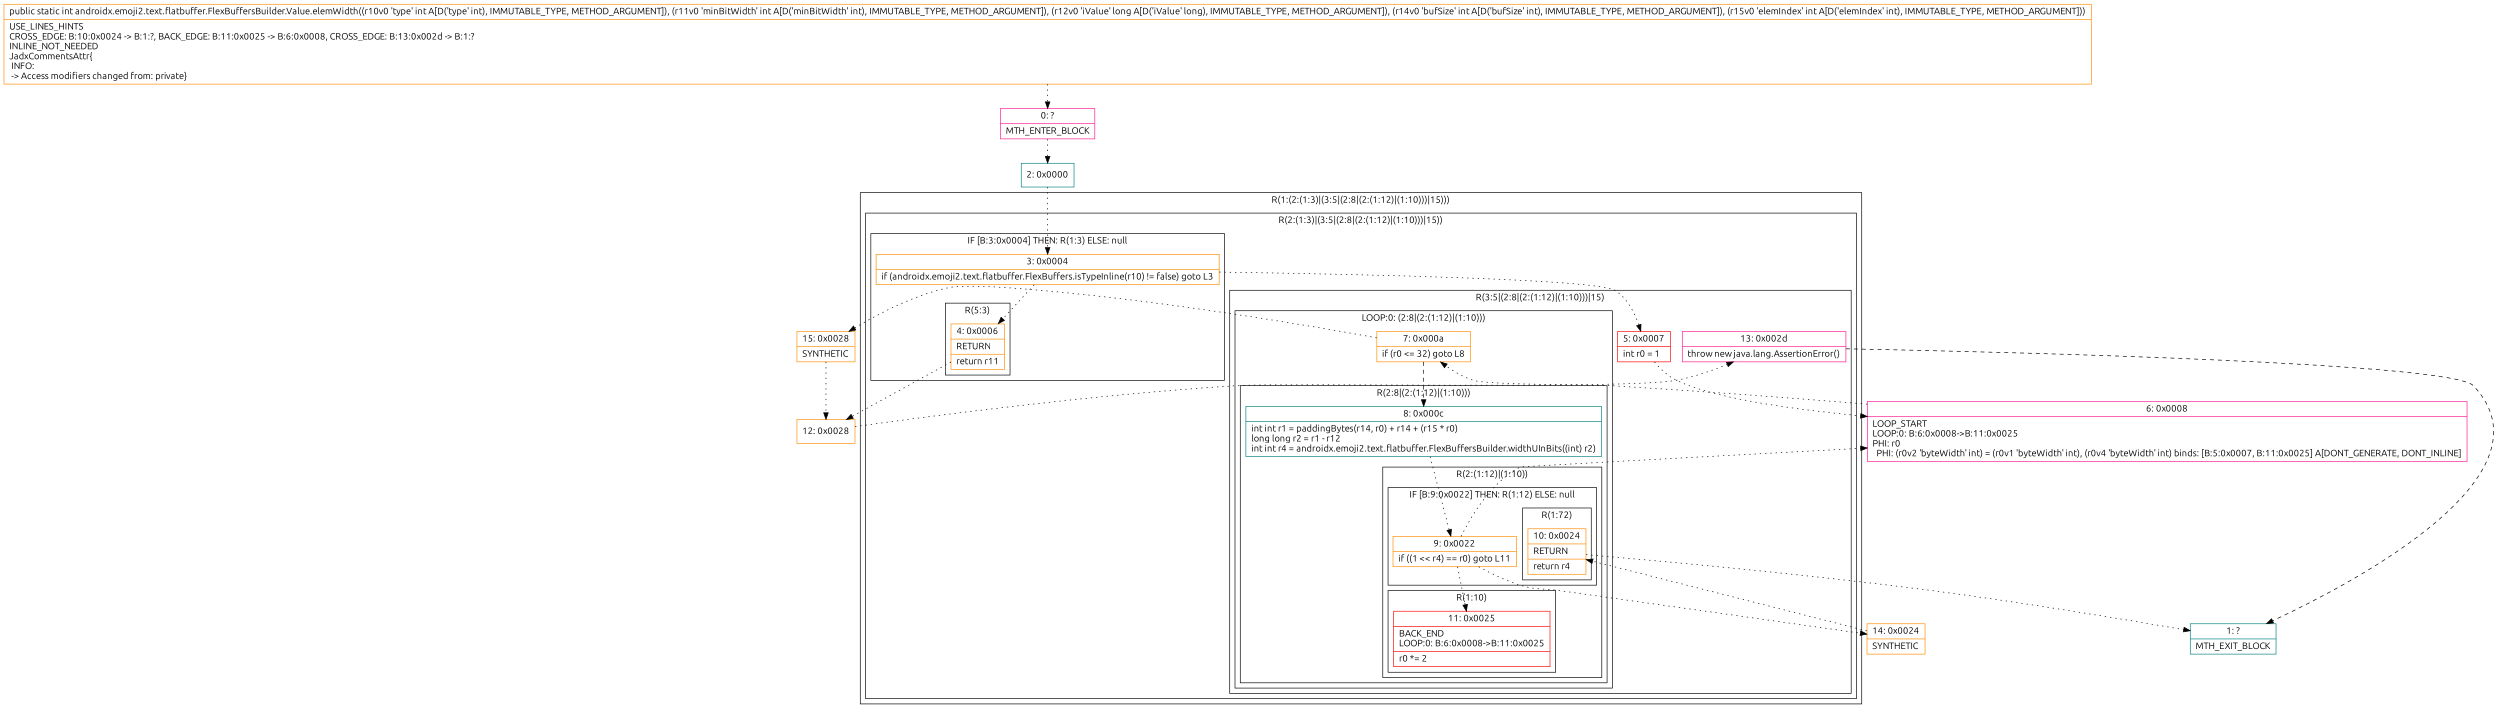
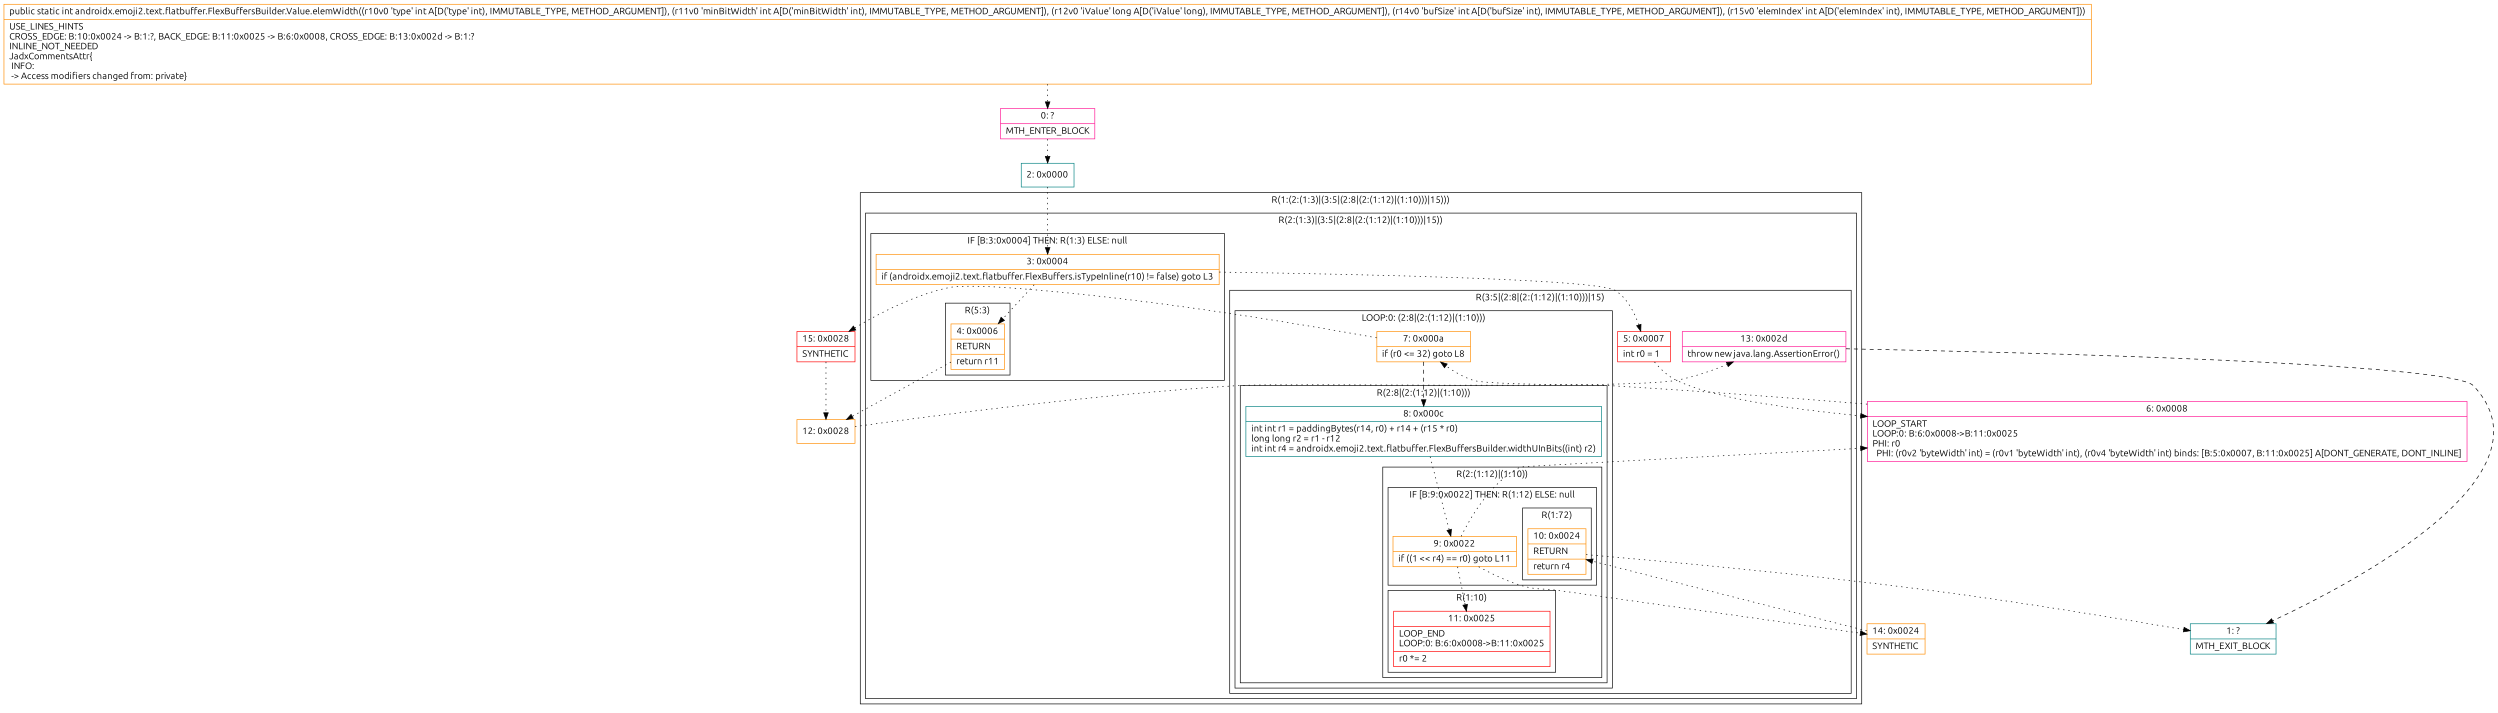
(826, 347) -> (826, 347)
(1422, 634) -> (1422, 634)
